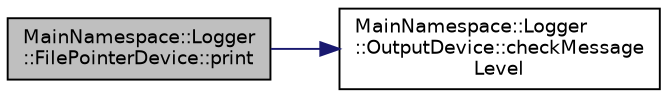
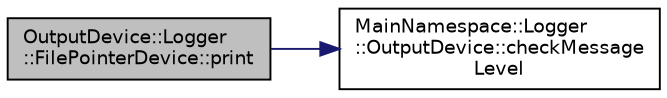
(139, 49) -> (139, 49)
